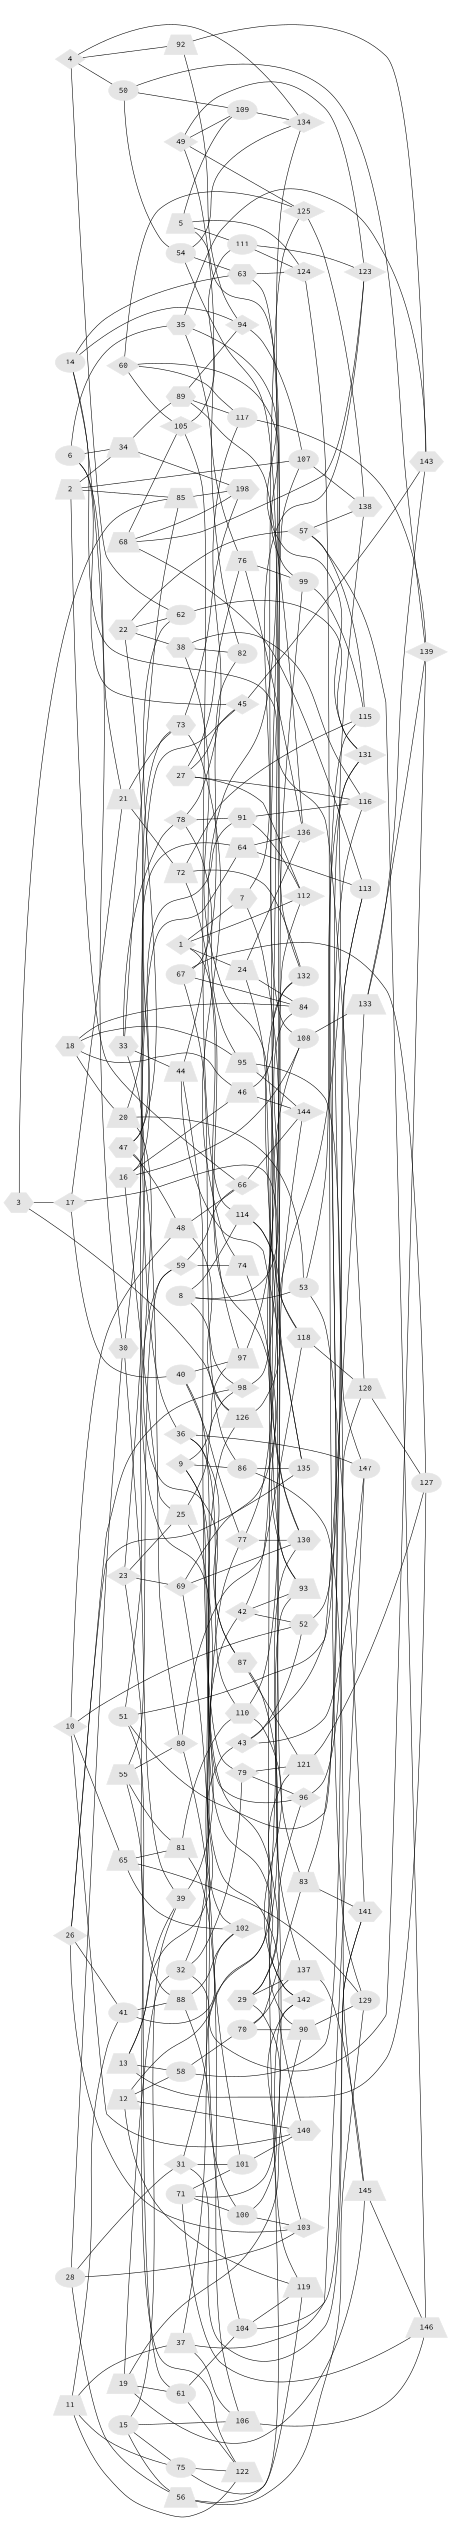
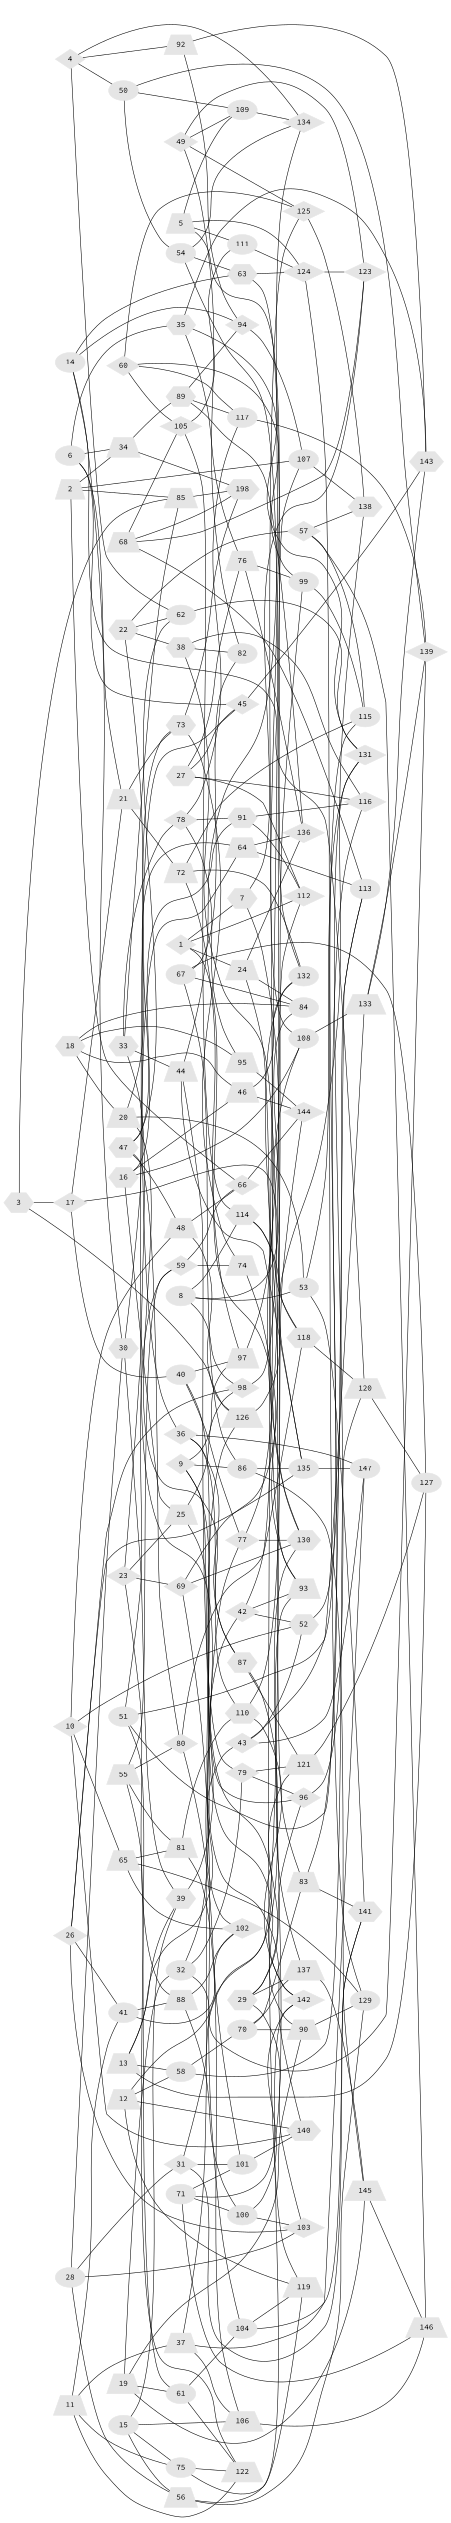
(306, 253) -> (334, 272)
(339, 1240) -> (327, 1469)
